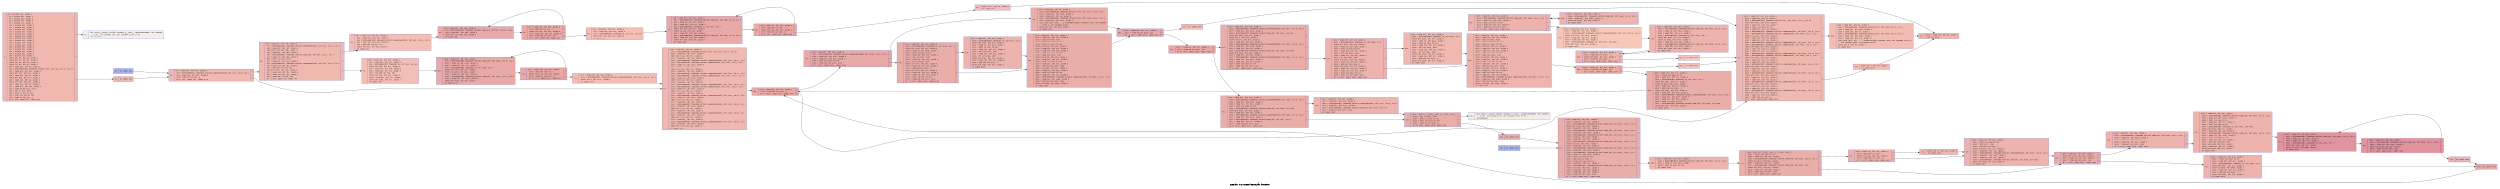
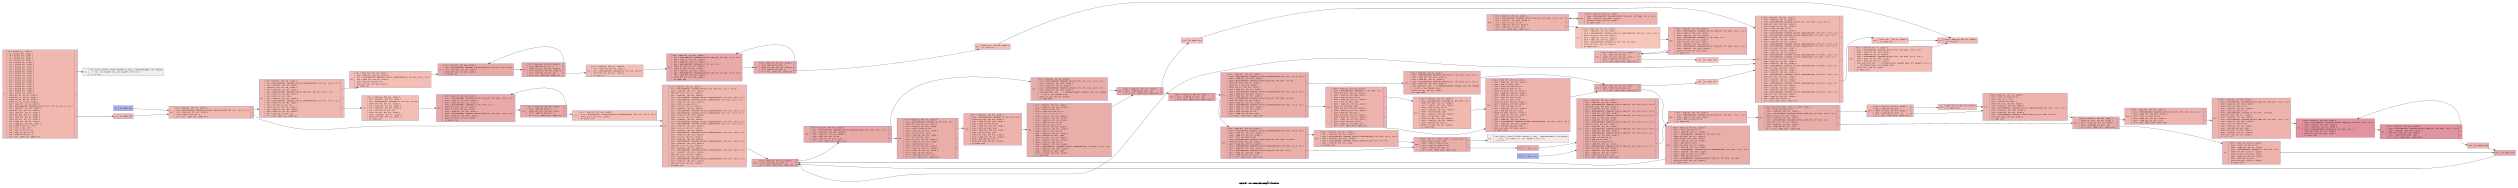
(1826, 36) -> none
(992, 73) -> none
none -> (1442, 83)
